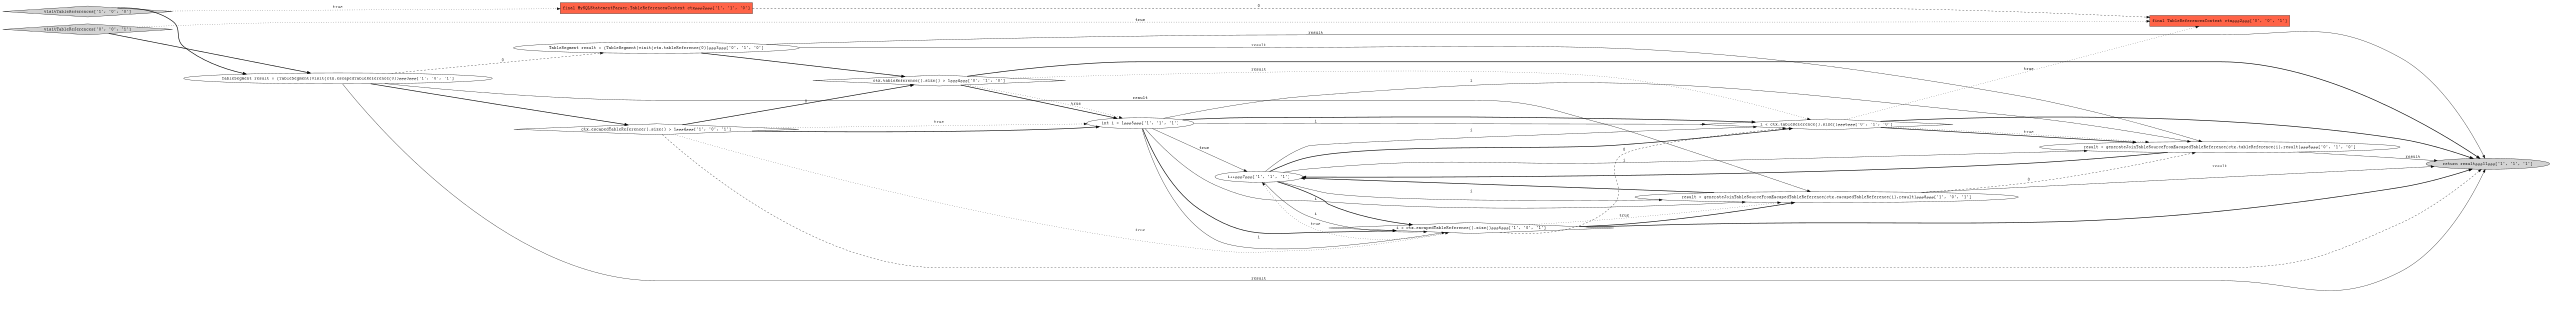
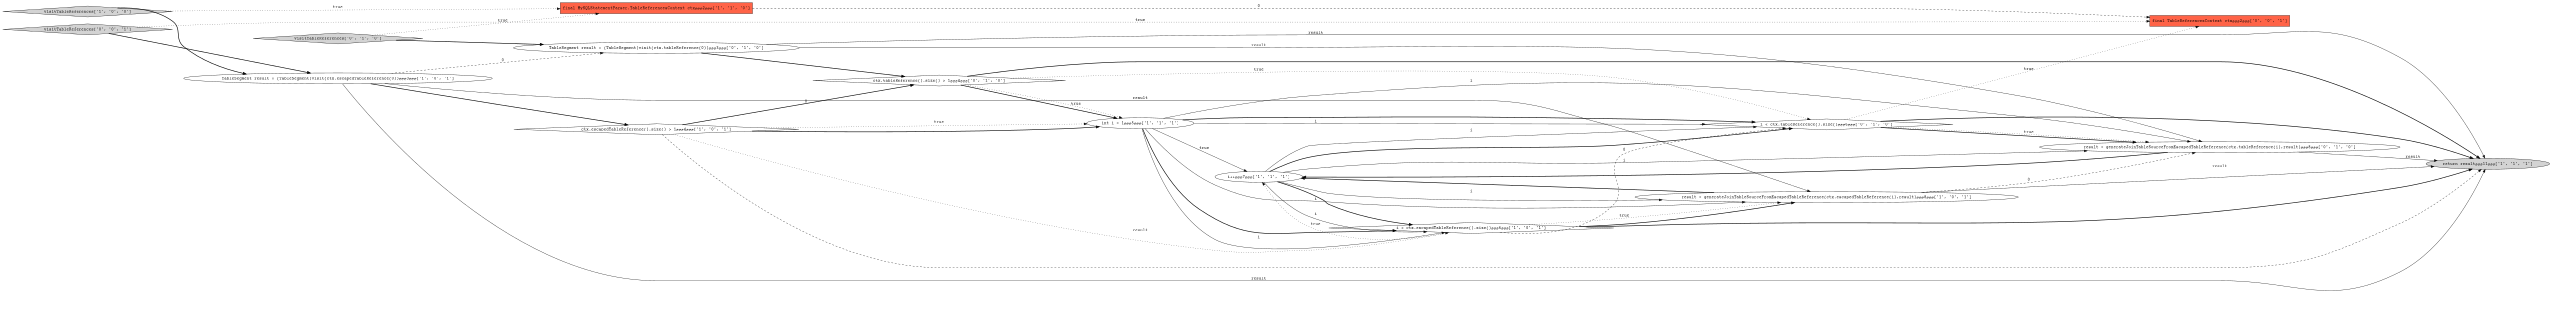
none -> (338, 38)
(1259, 69) -> (1259, 69)
(1140, 230) -> (1140, 230)
